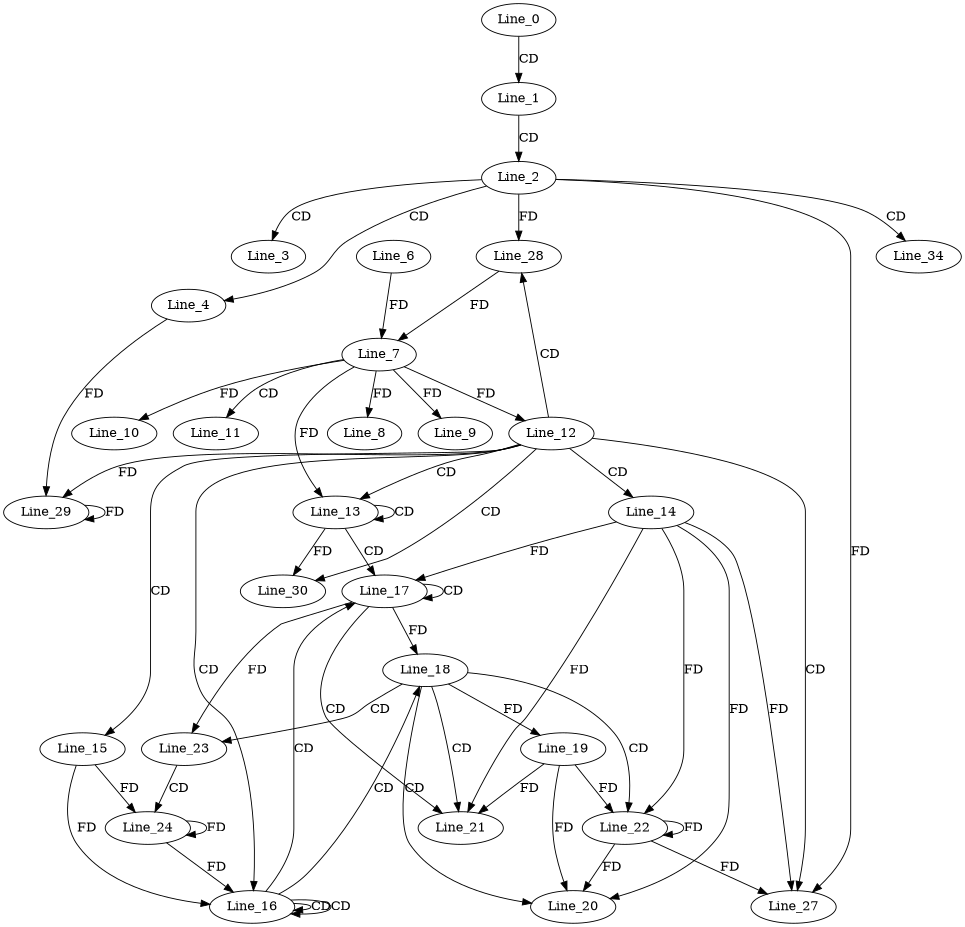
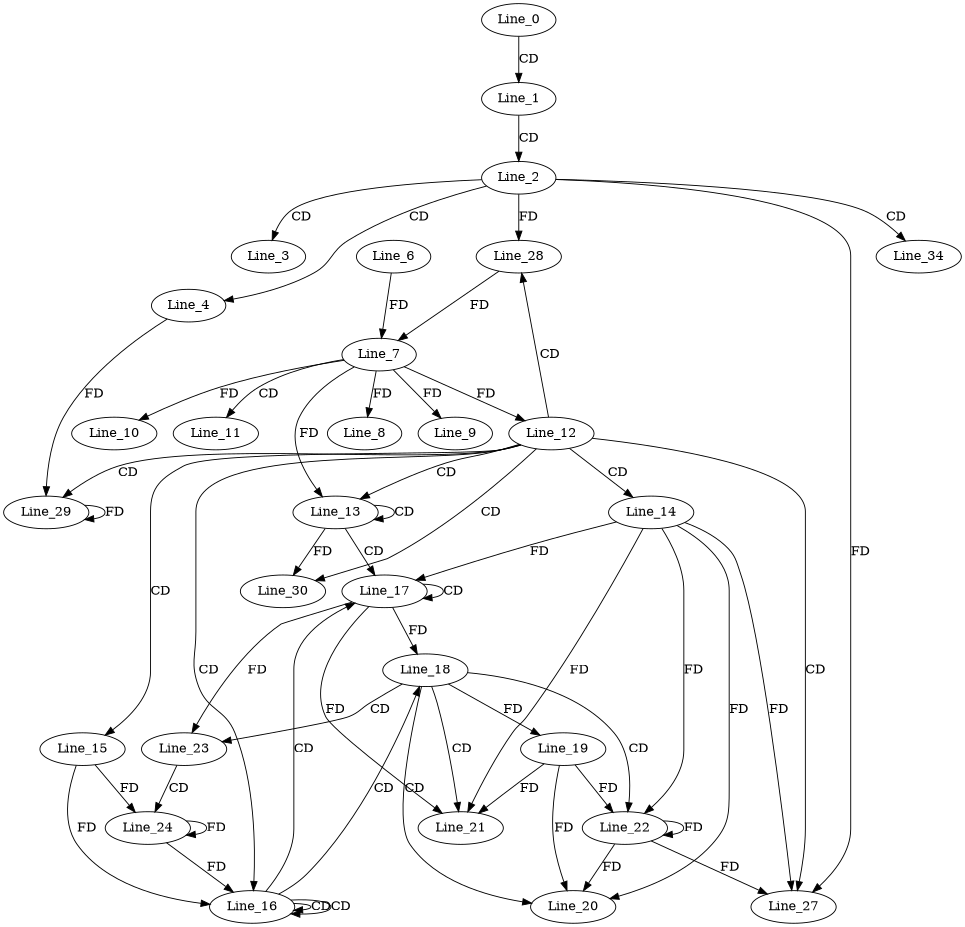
(128, 473) -> (128, 473)
(336, 710) -> (336, 710)
